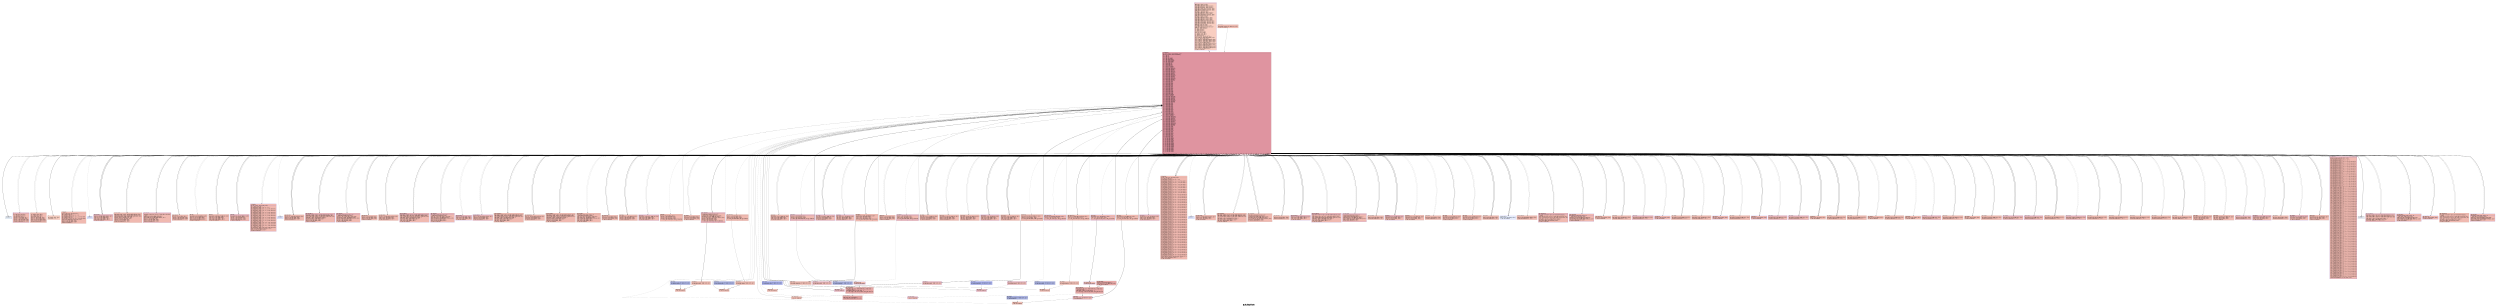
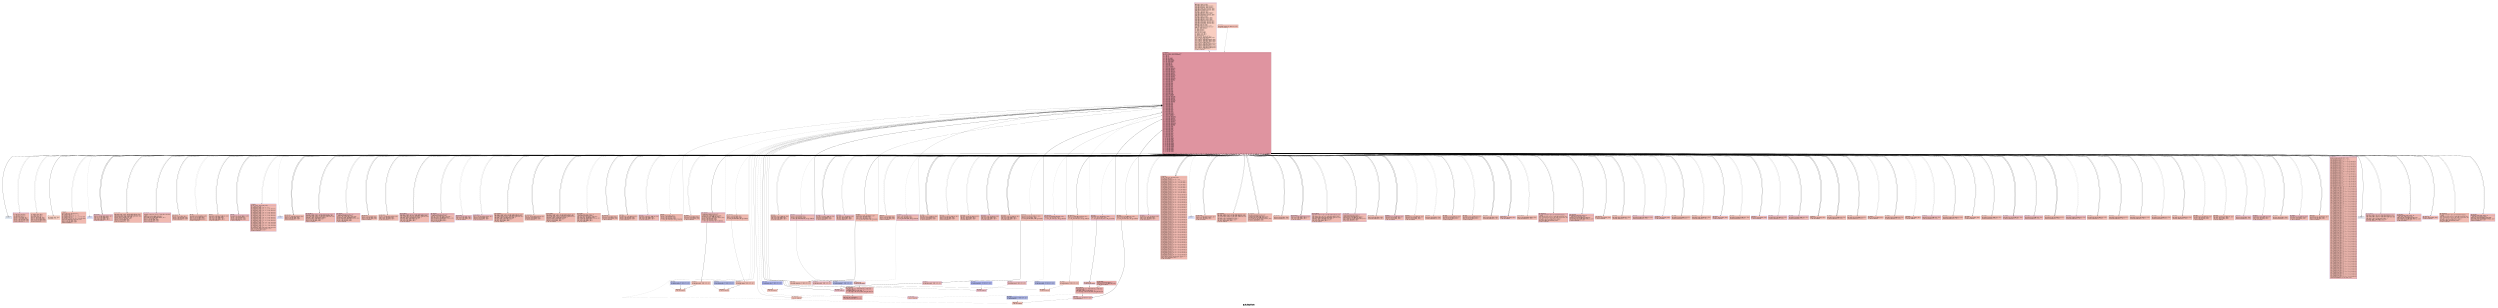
(1508, 218) -> (1508, 218)
